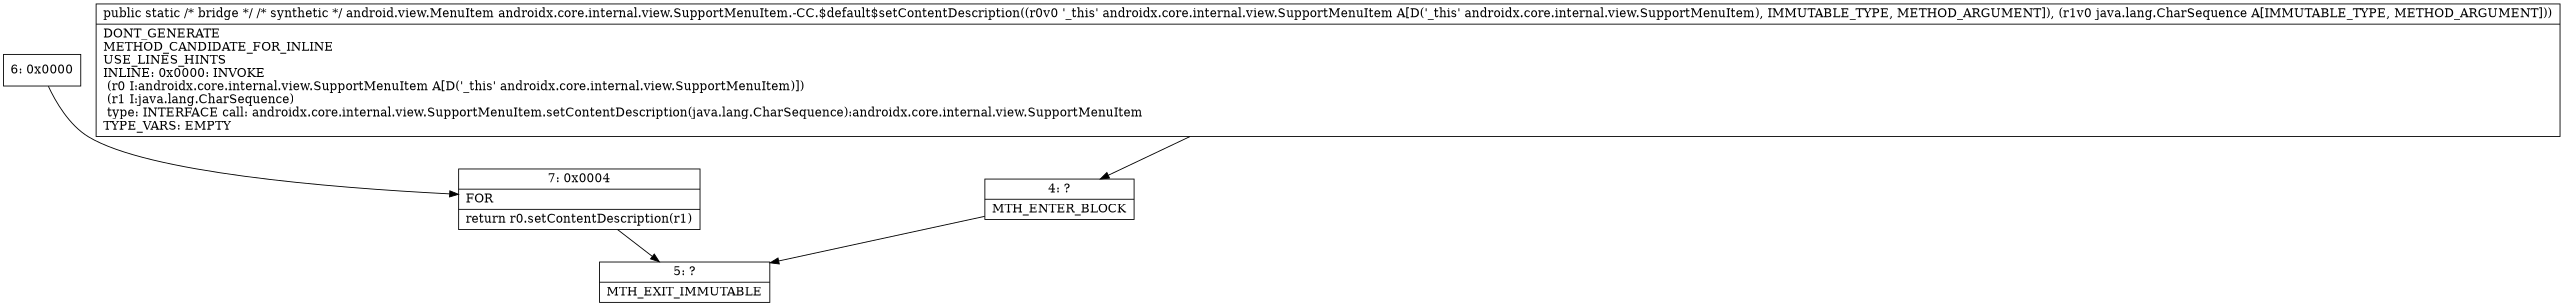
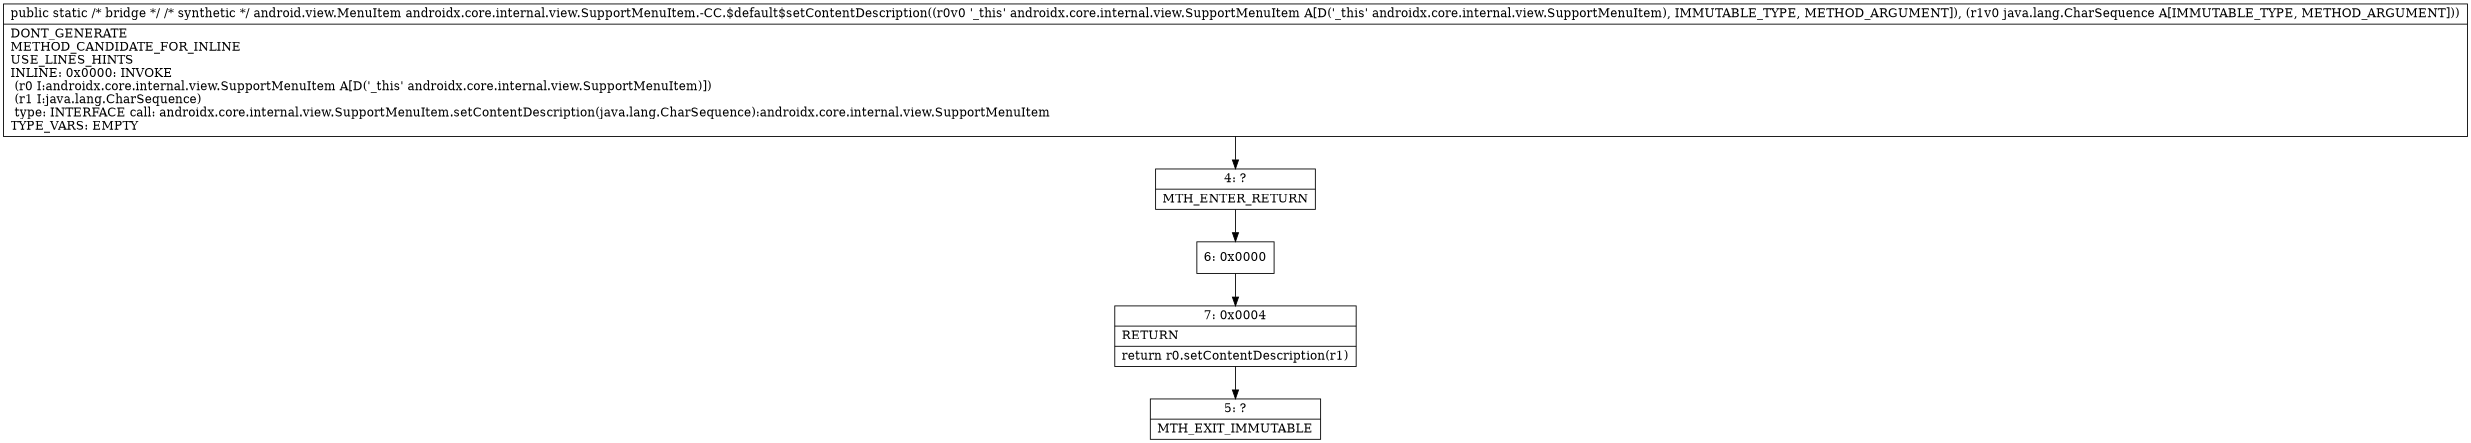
(480, 199) -> (1150, 336)
(1059, 209) -> (1235, 199)
(882, 239) -> (1235, 221)
